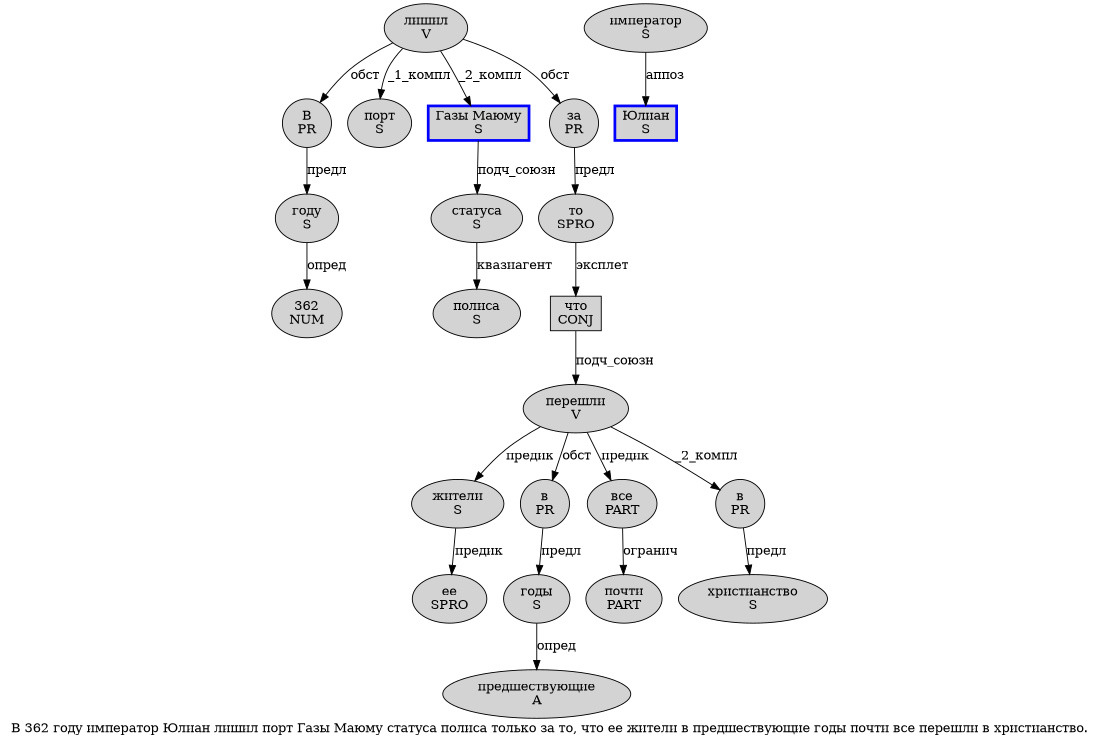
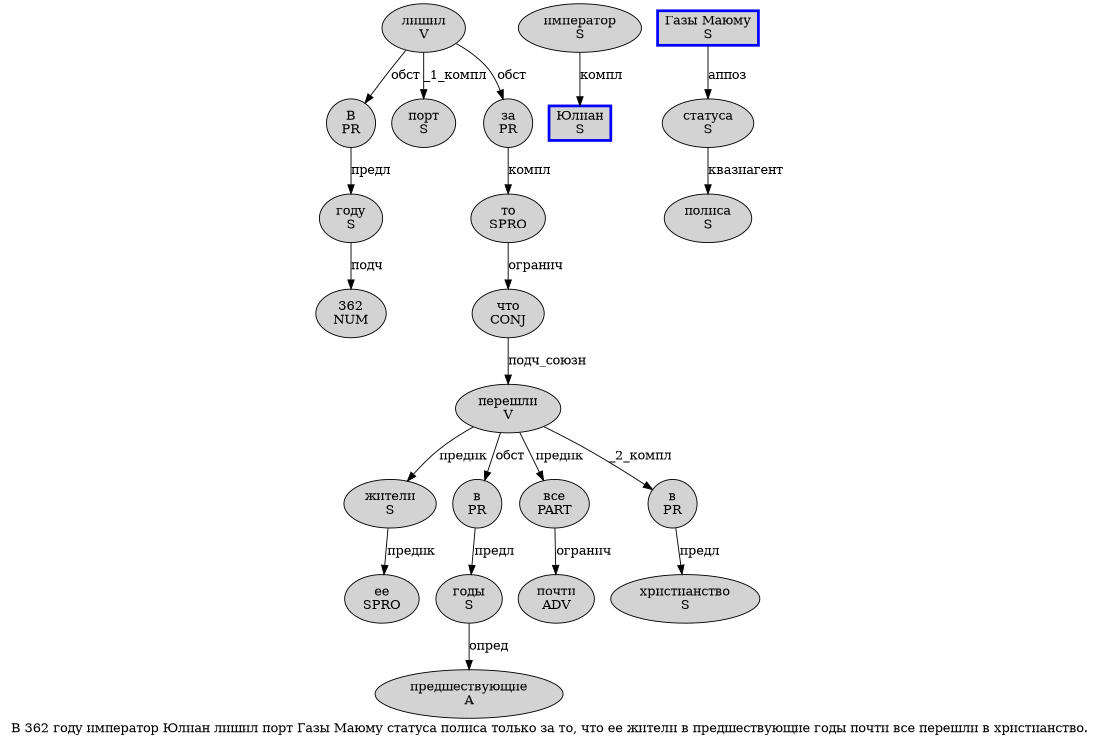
(454, 74) -> none
(665, 76) -> (601, 76)
(517, 171) -> (728, 76)
(595, 171) -> (530, 171)
(326, 266) -> (367, 266)
(602, 266) -> (536, 266)
(576, 313) -> (508, 313)
(624, 599) -> (556, 599)
